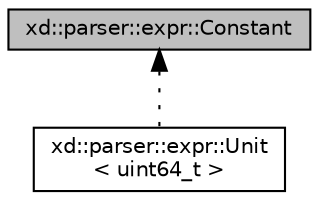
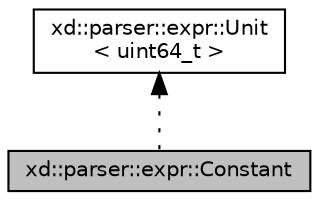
(159, 99) -> (159, 123)
